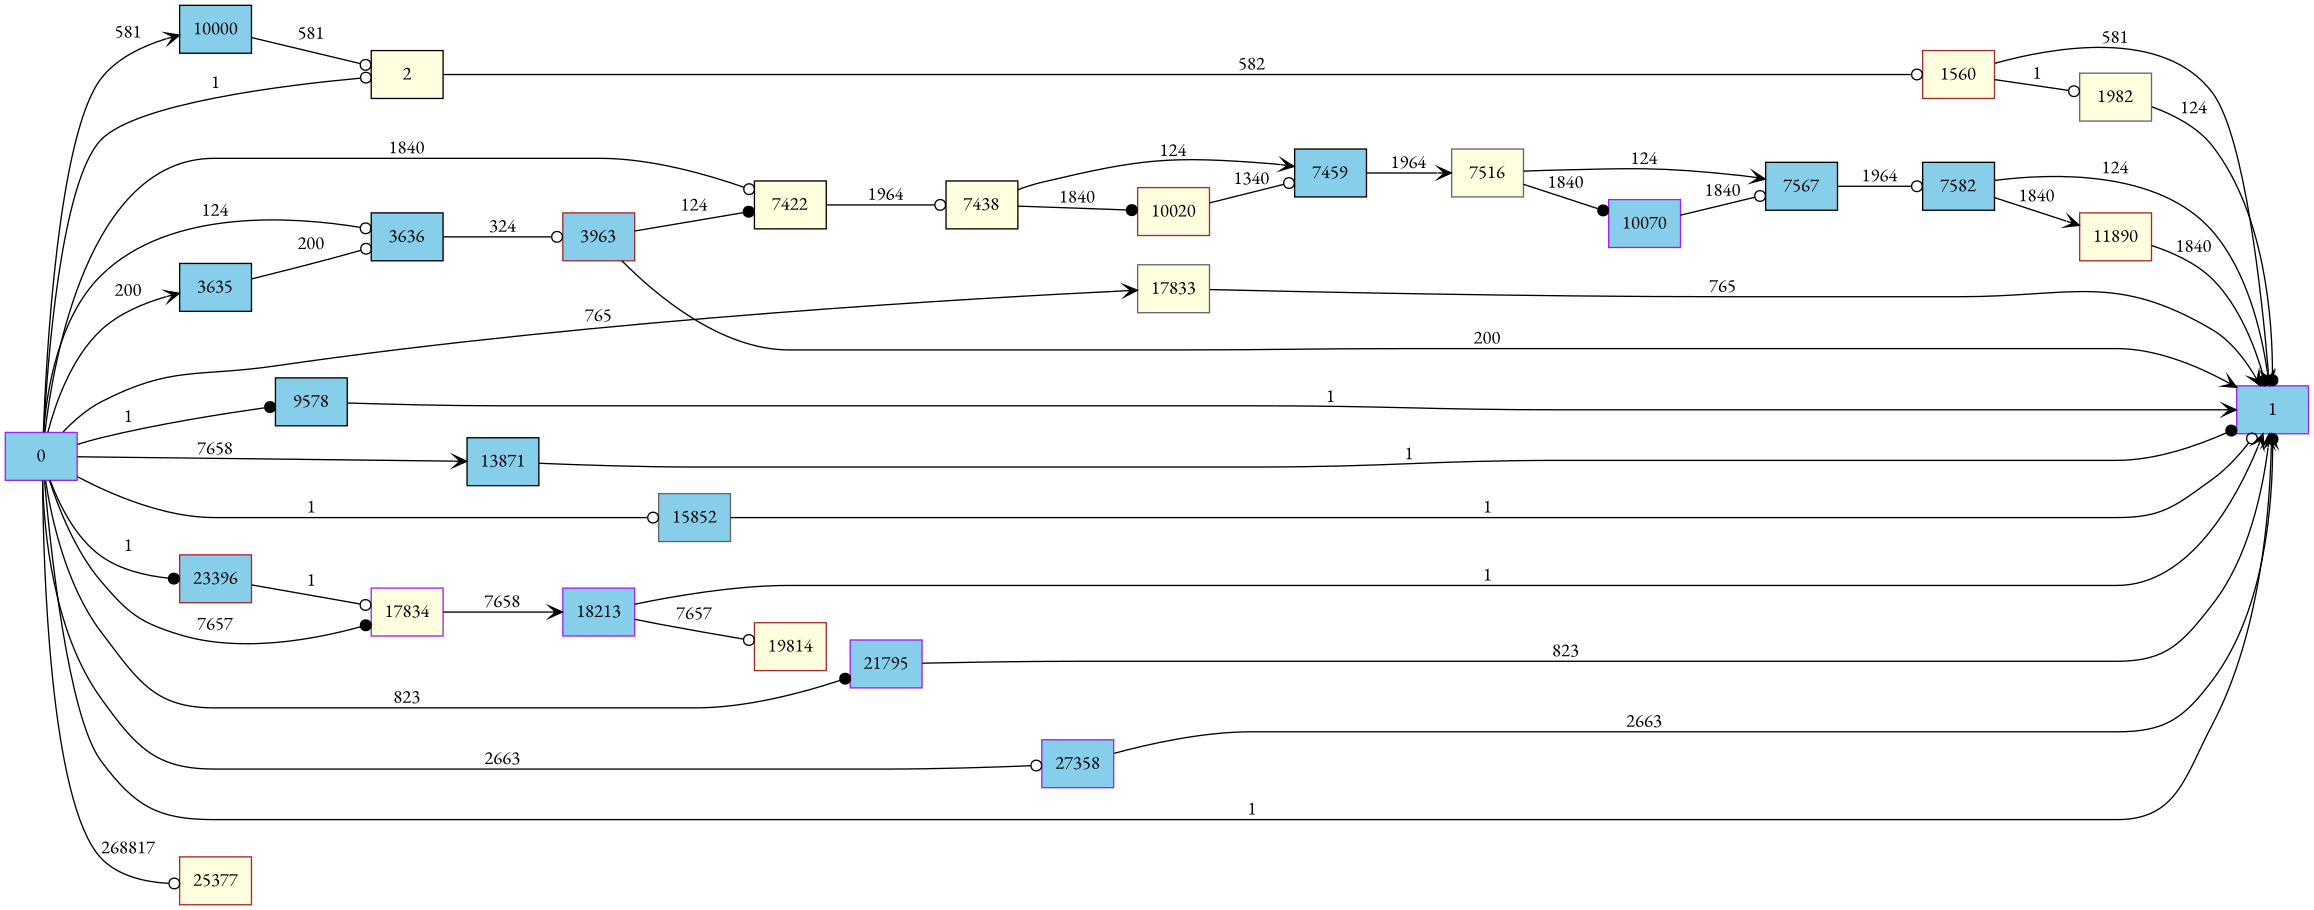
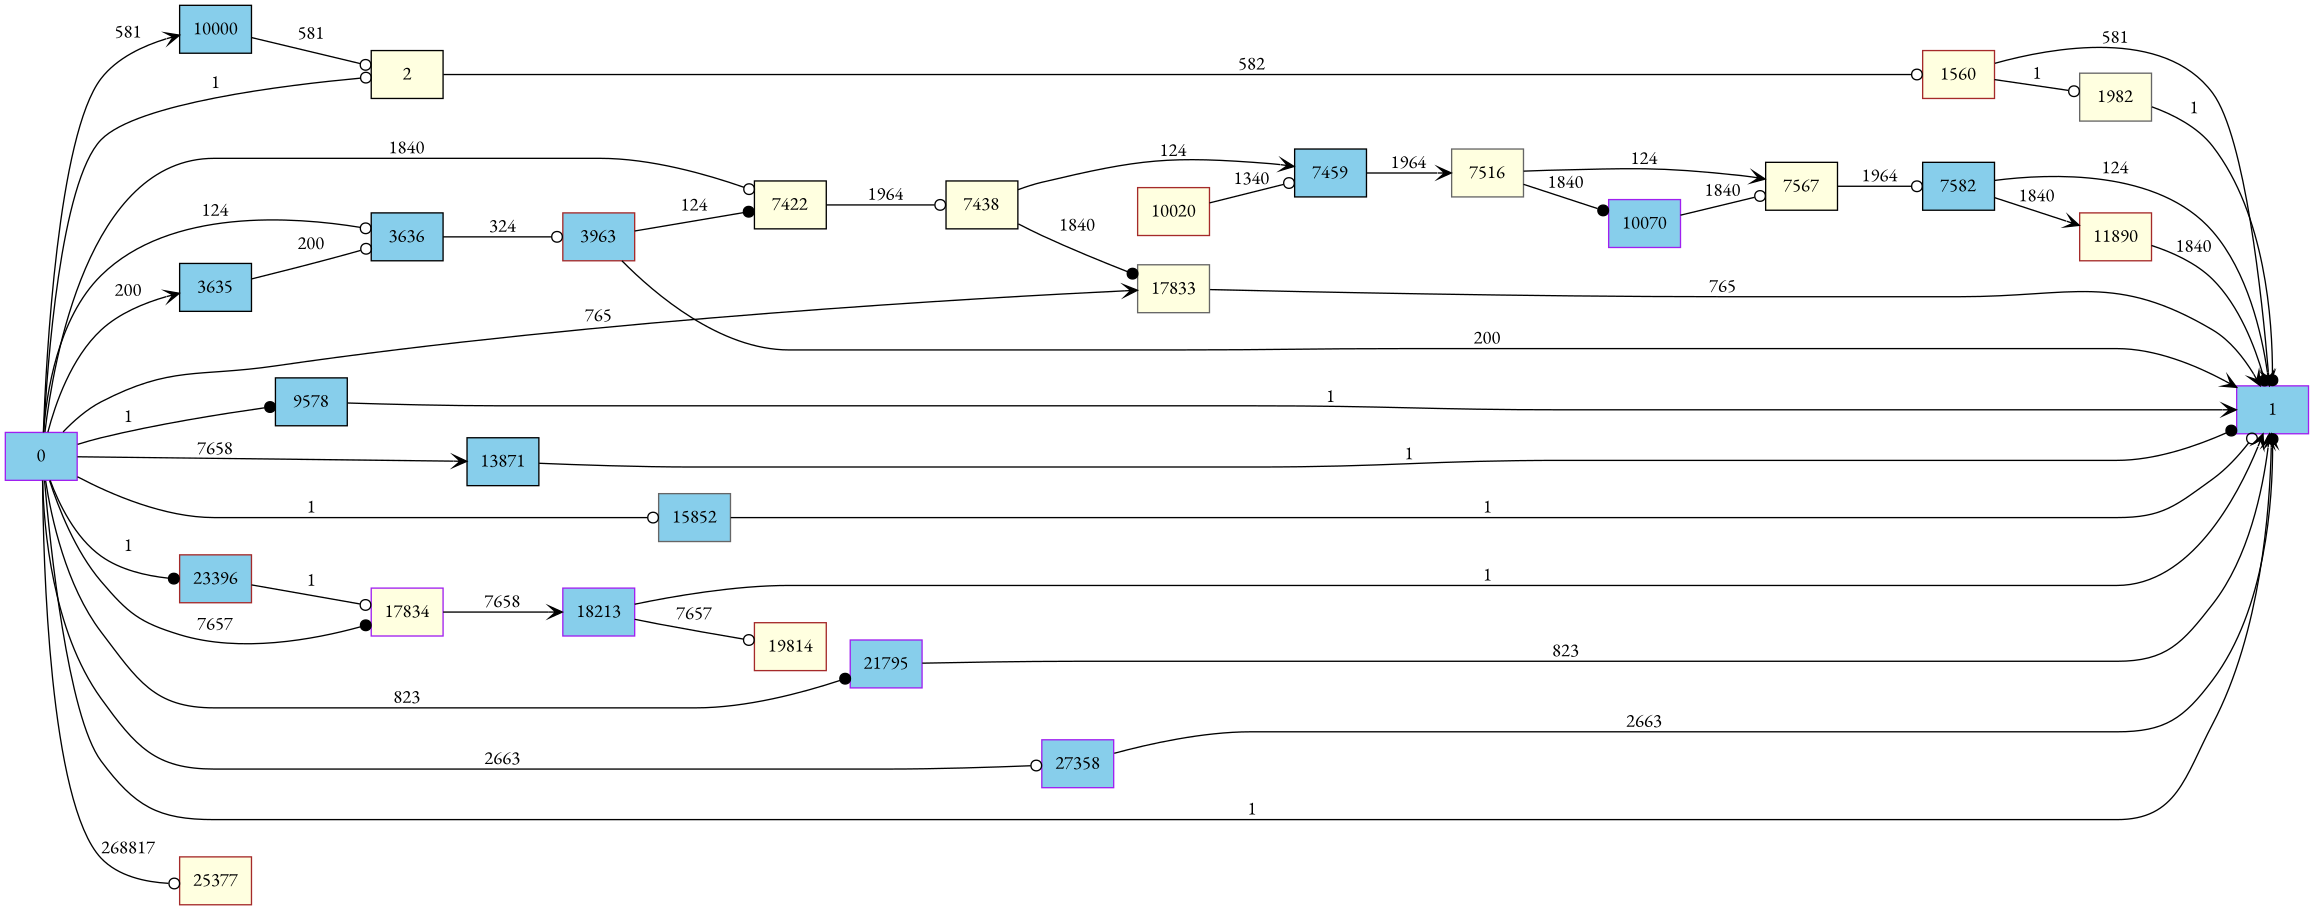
(2194, 108) -> (2194, 108)
(1802, 186) -> (1802, 186)
(1072, 208) -> (1072, 249)
